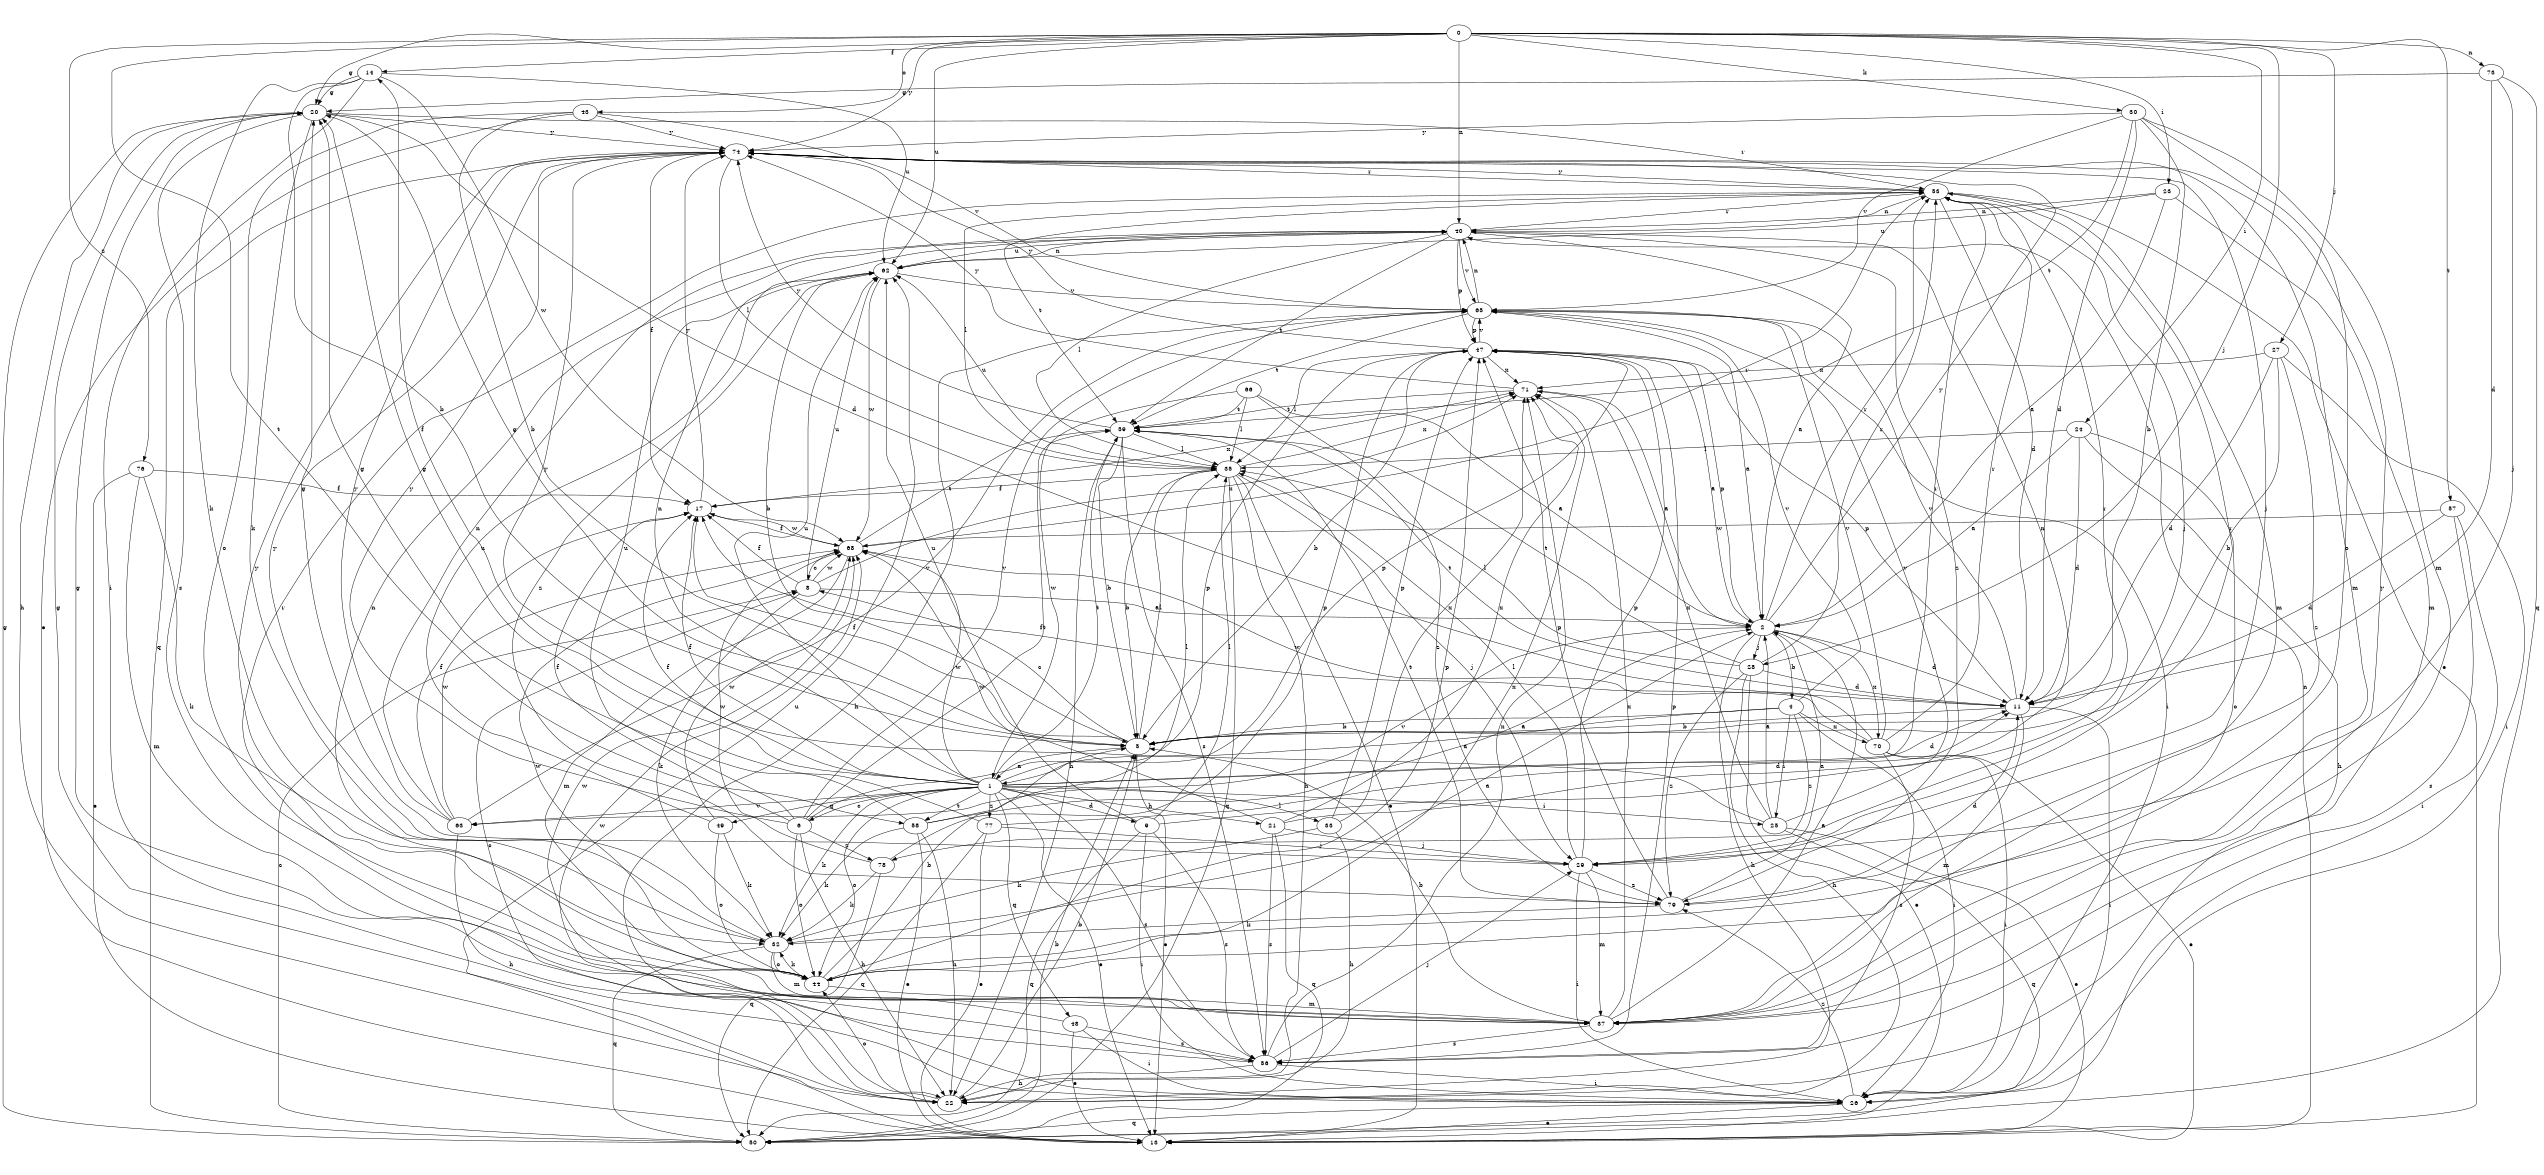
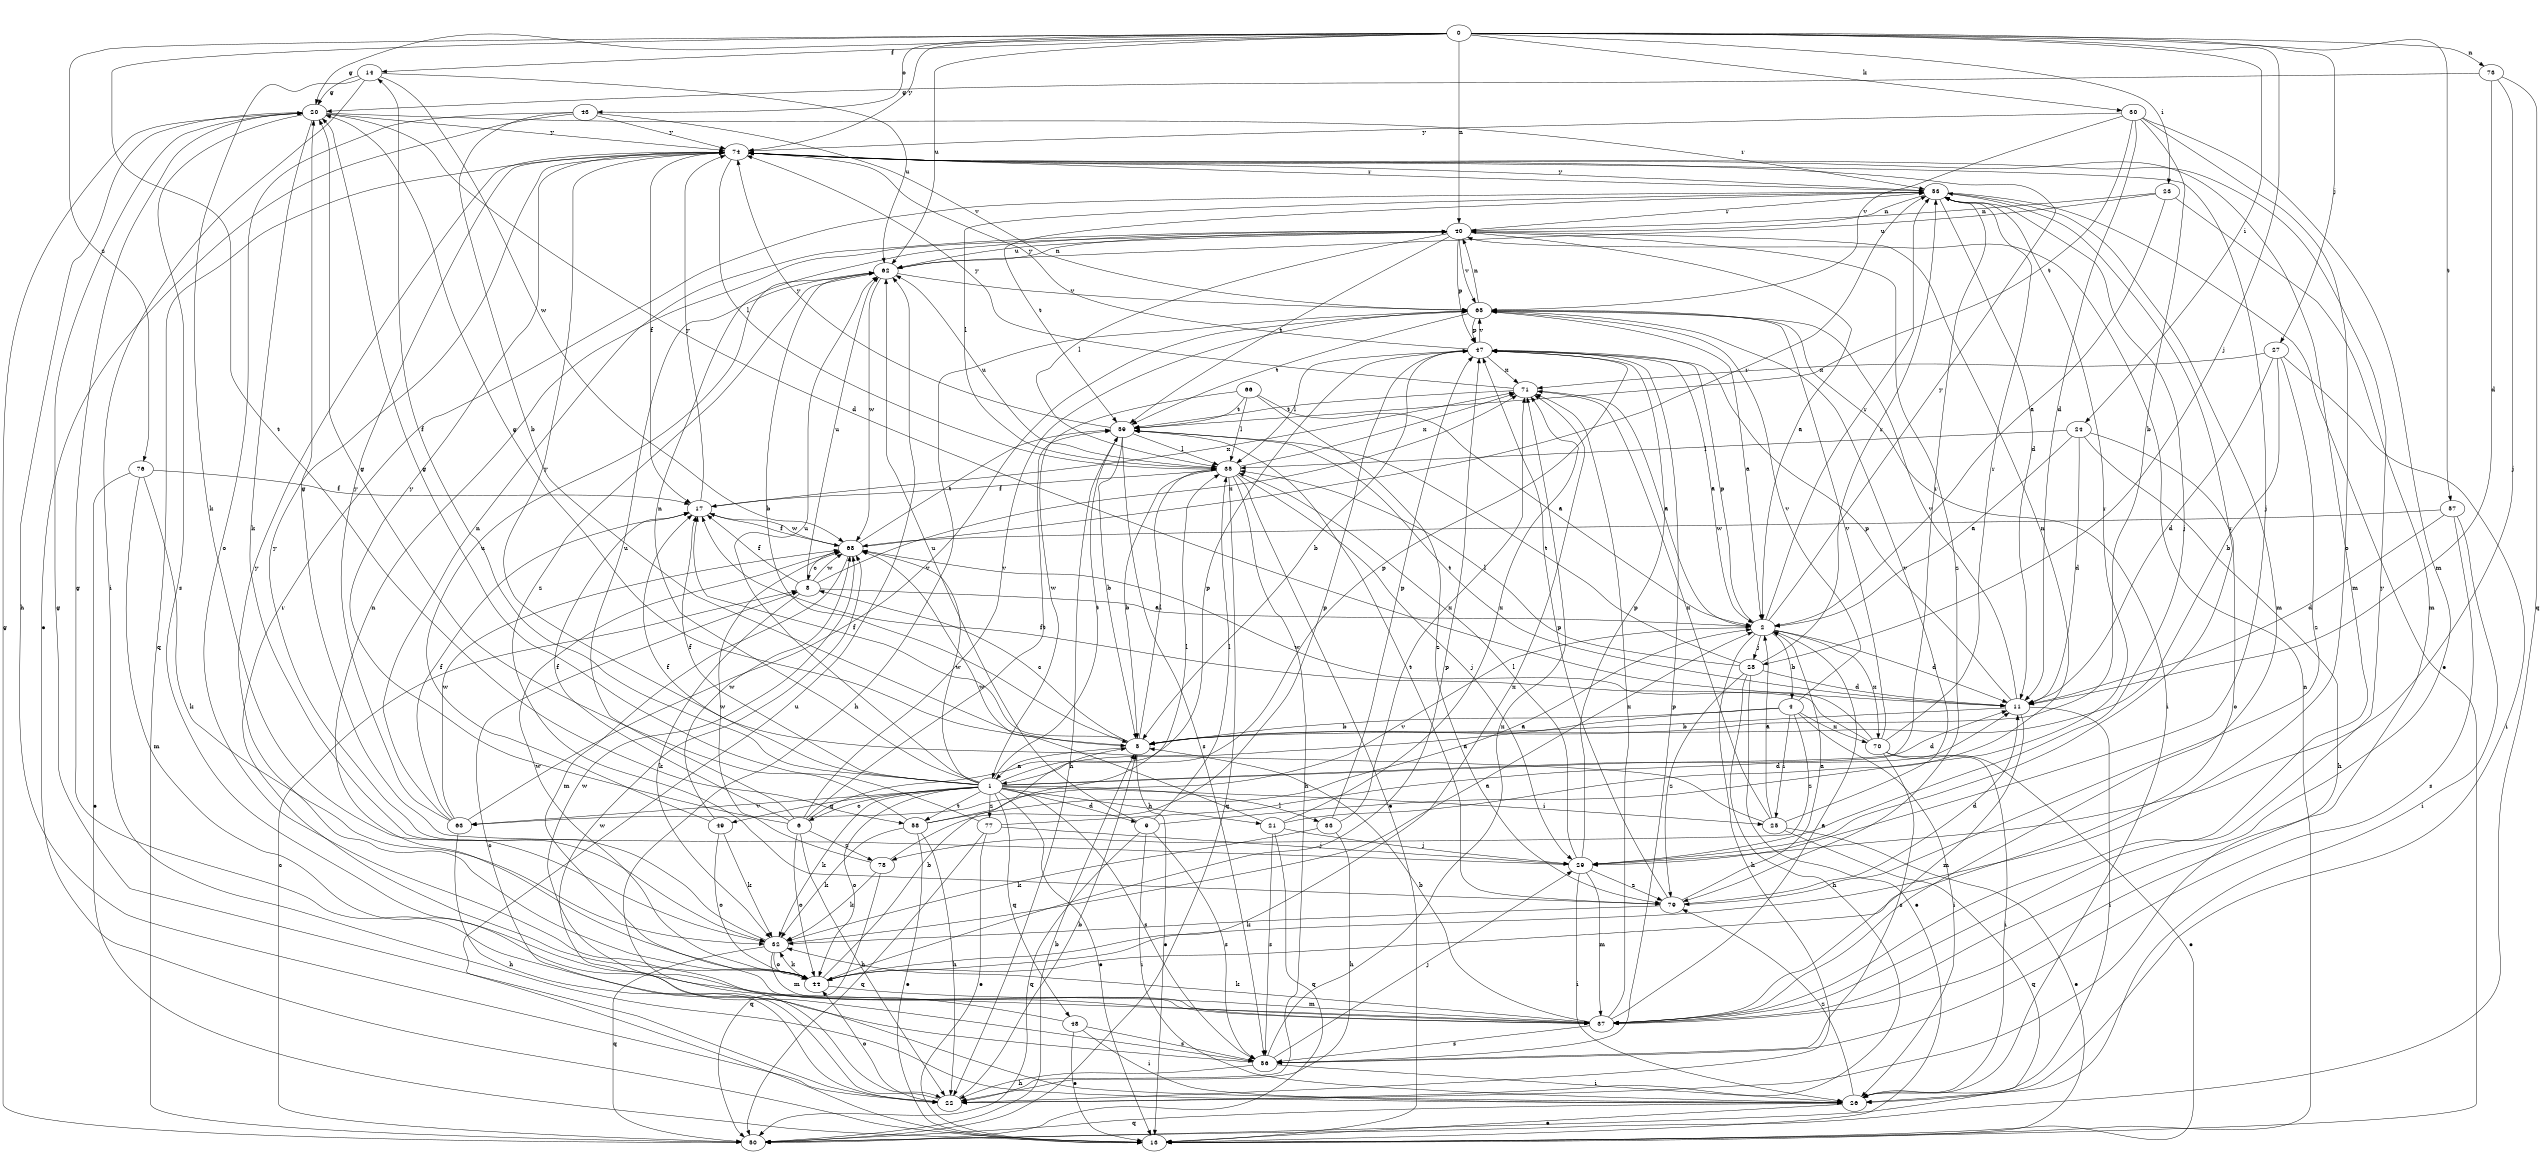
(532, 556) -> none
none -> (1190, 988)
